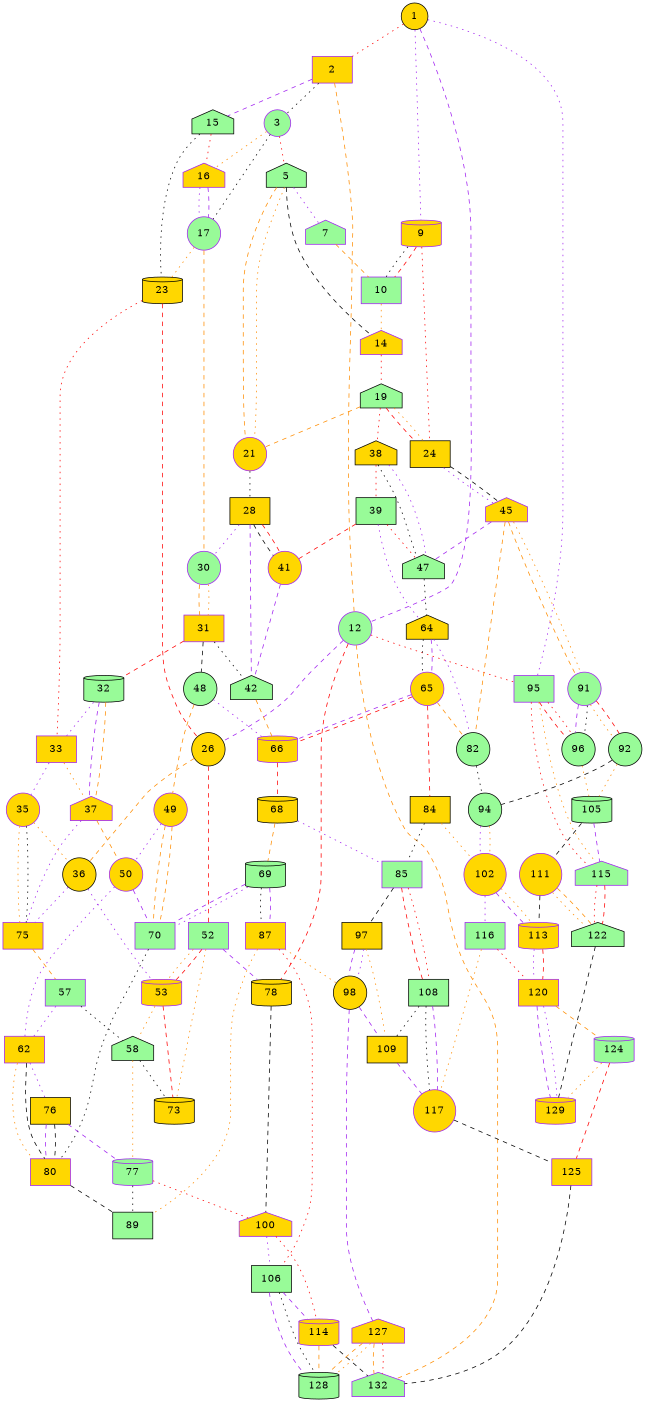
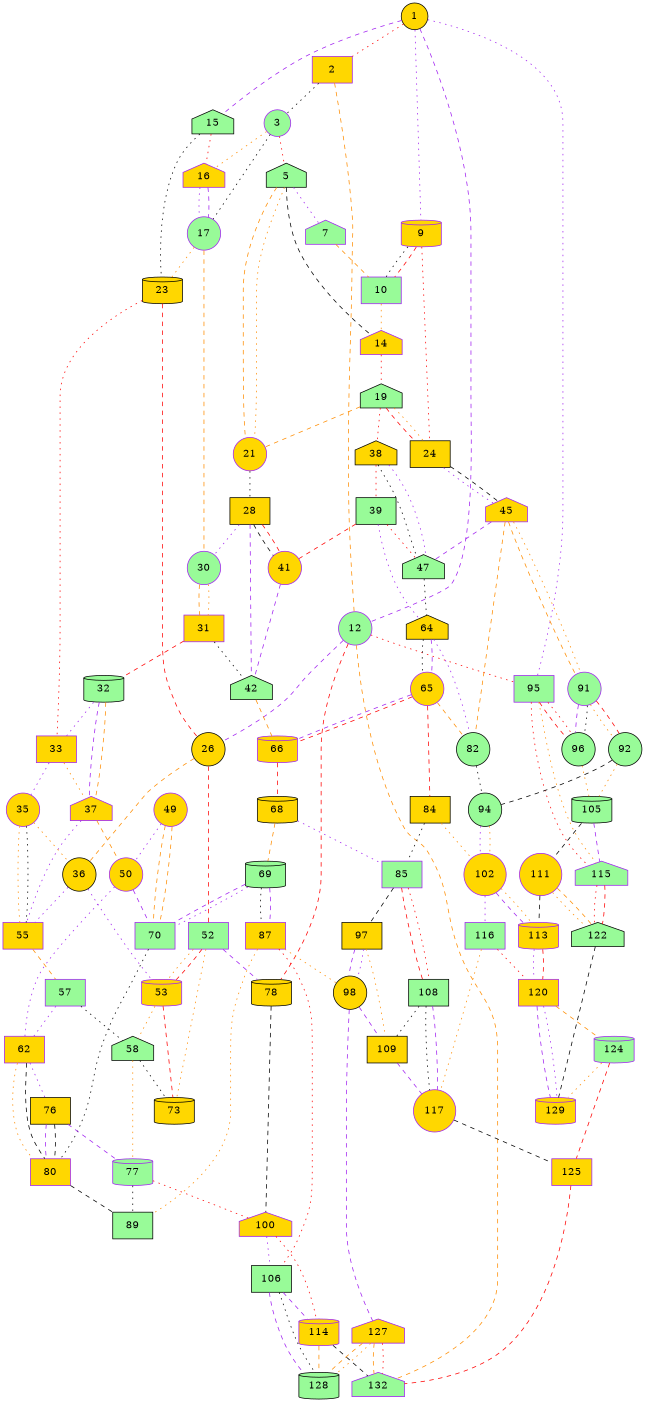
(270, 98) -> (306, 56)
(200, 689) -> none
(23, 936) -> (23, 936)
(528, 1321) -> (528, 1321)
